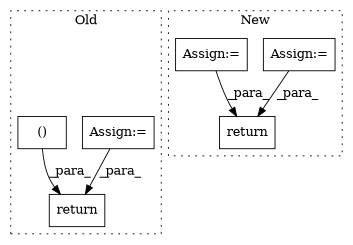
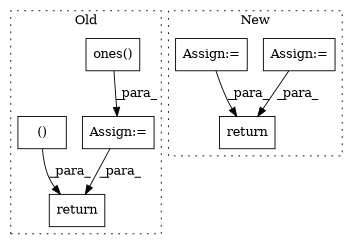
none -> (113, 55)
